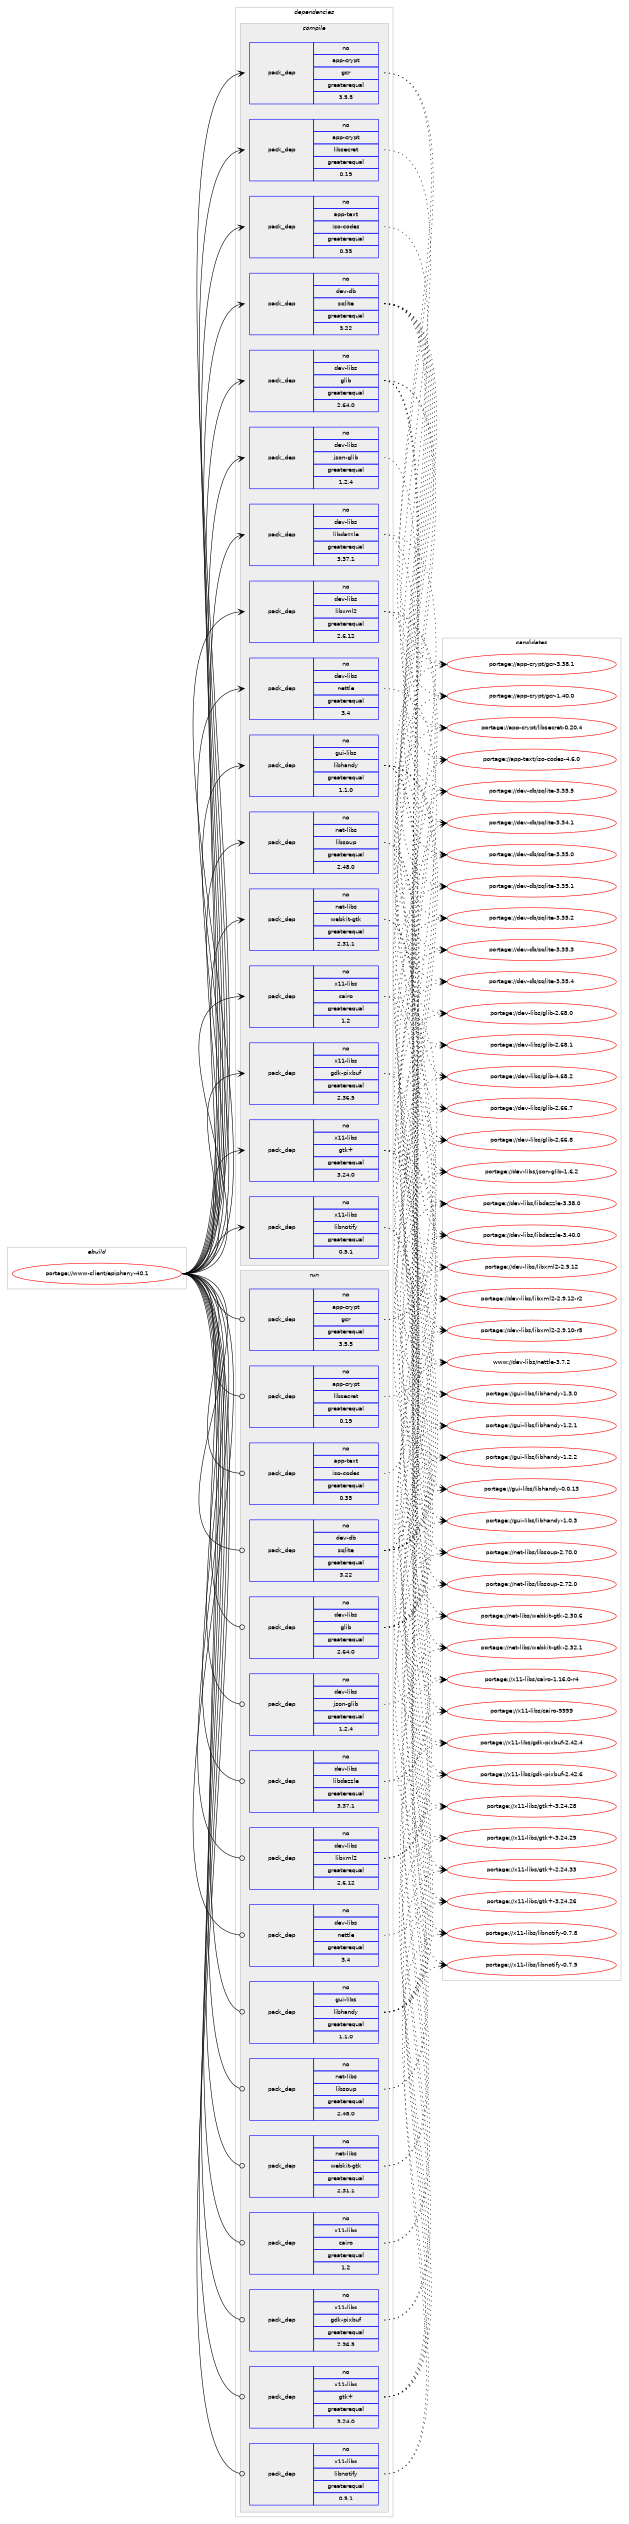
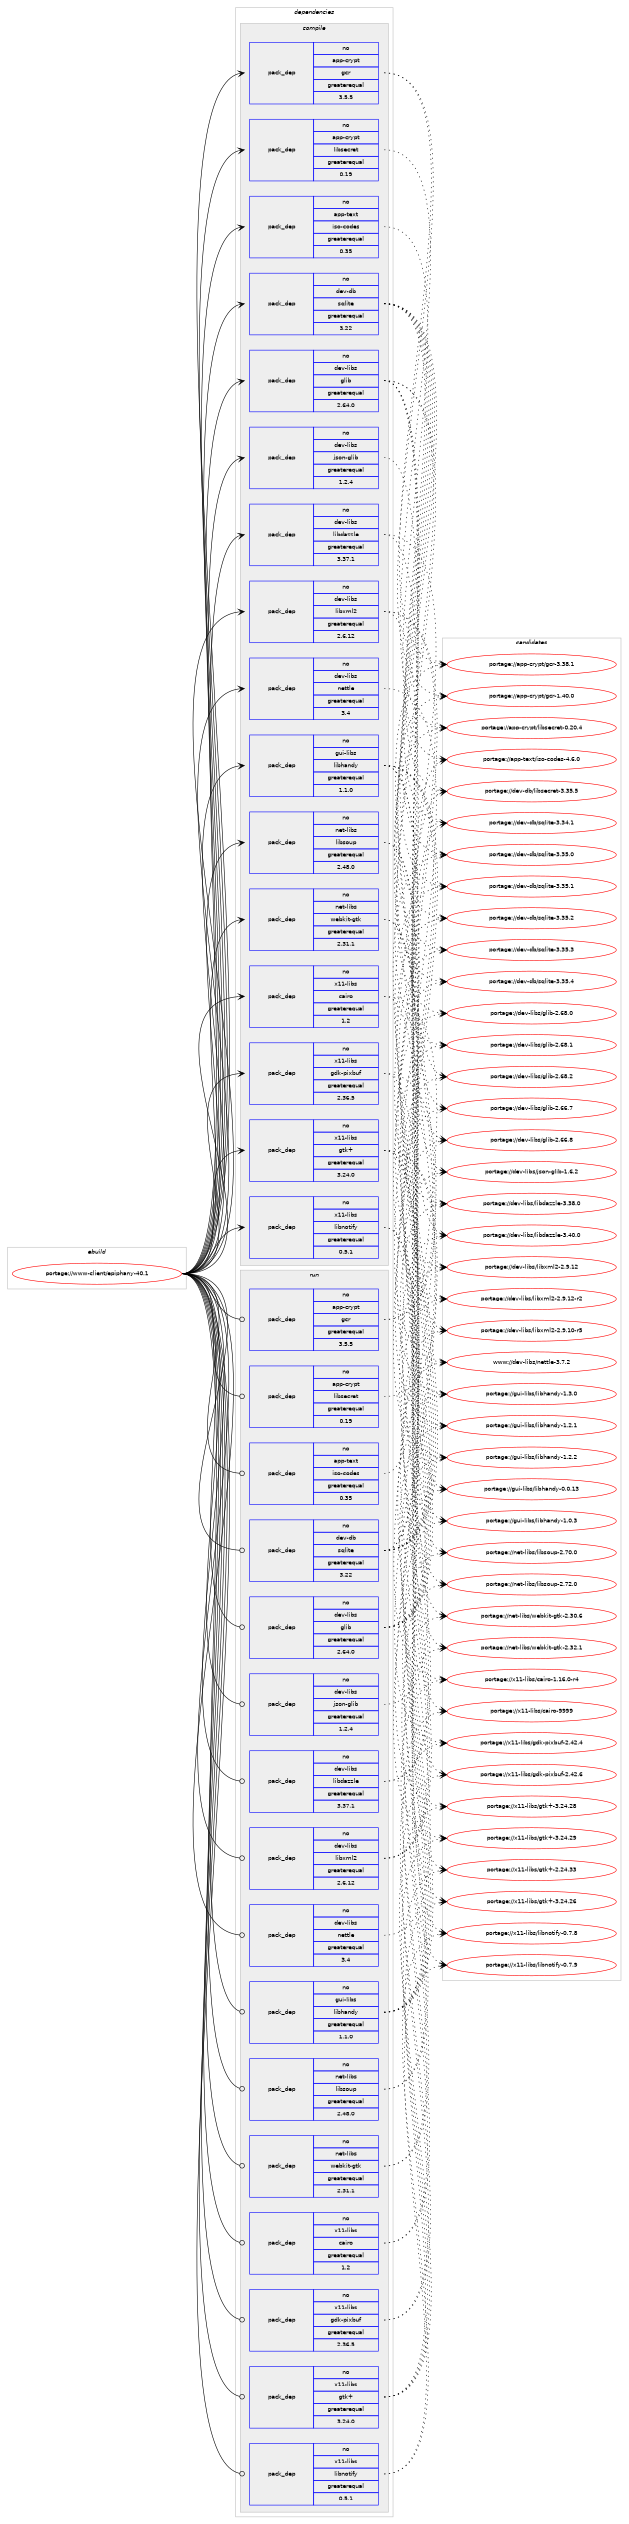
(532, 791) -> (532, 791)
(532, 1077) -> (532, 1077)
